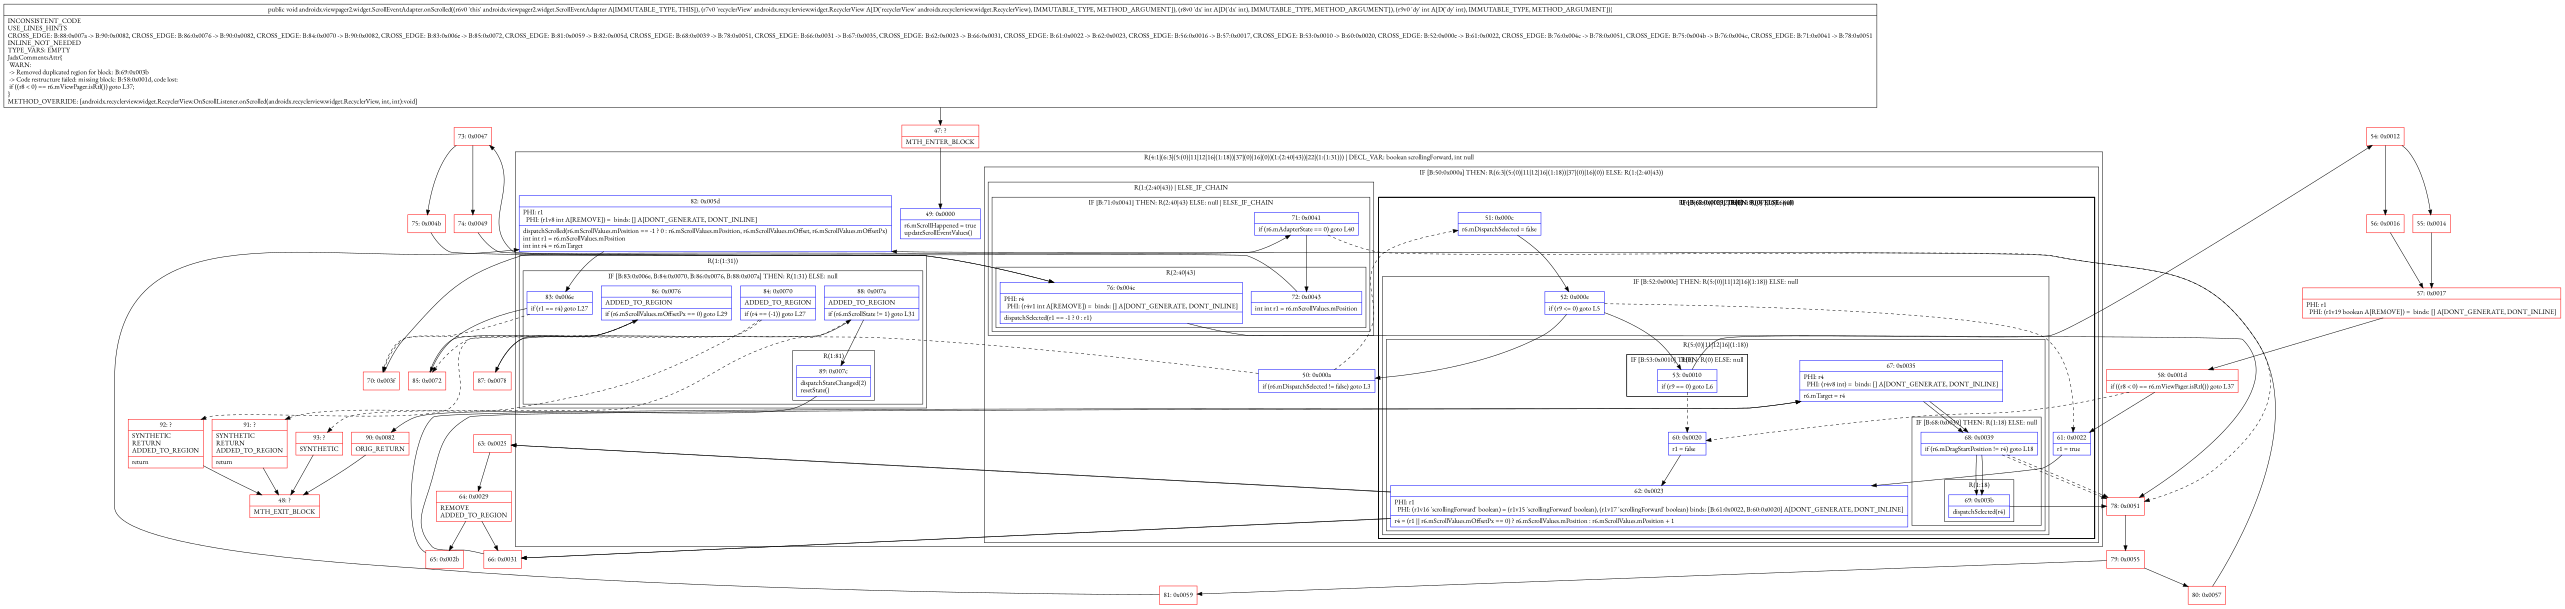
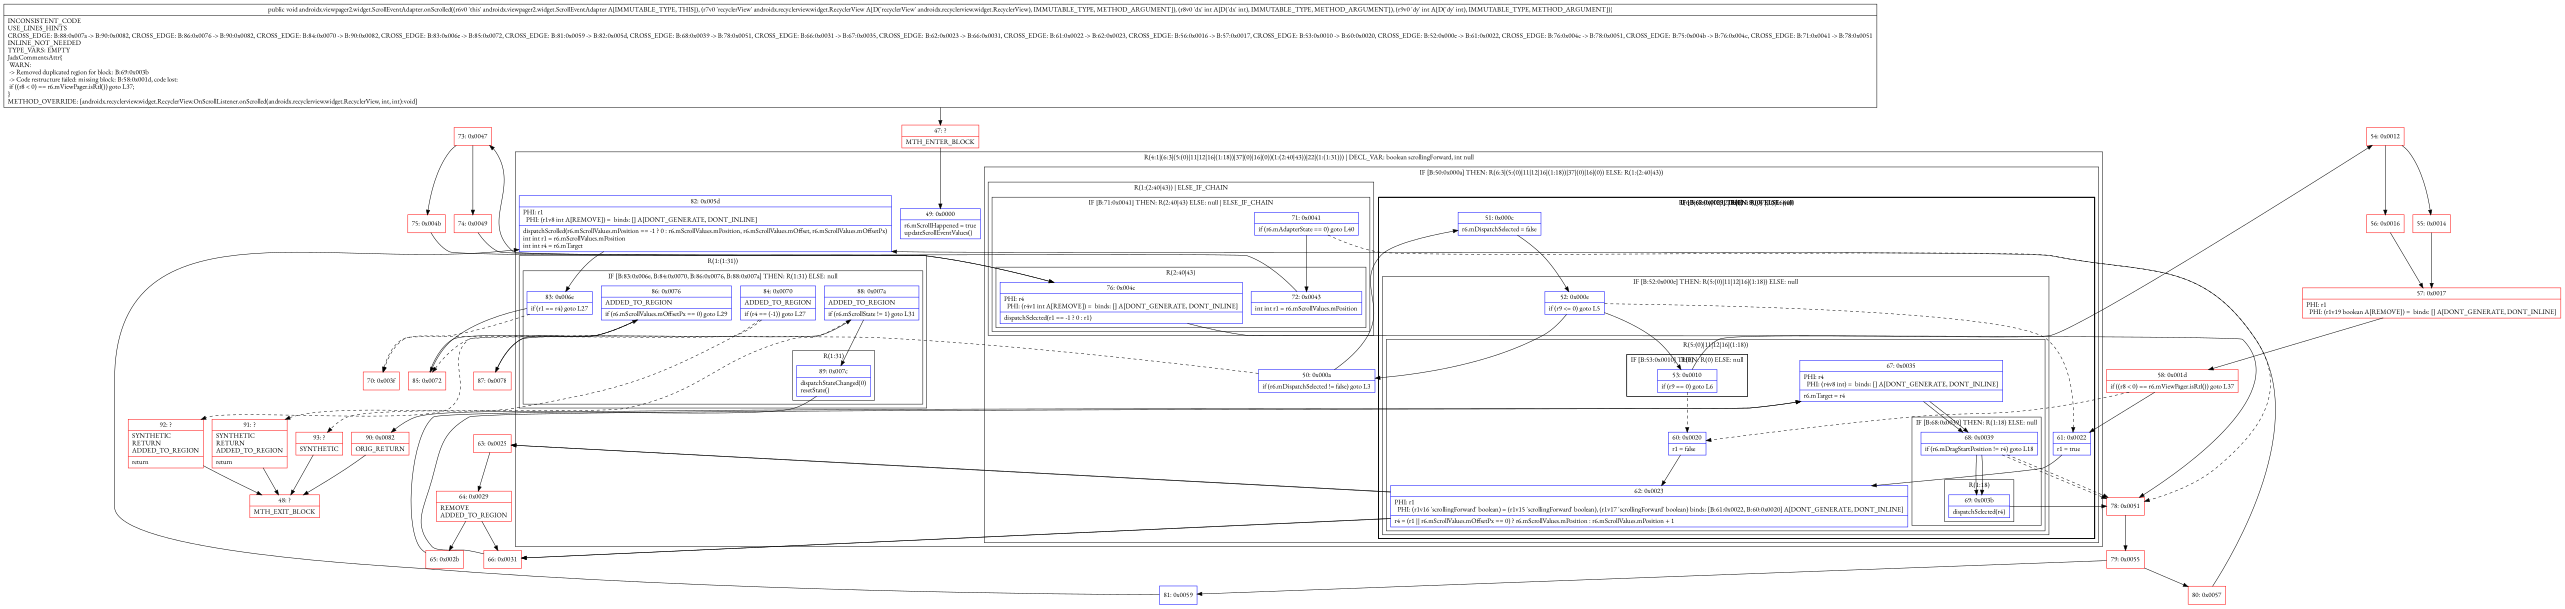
(1393, 248) -> (1393, 248)
(813, 253) -> none
(834, 356) -> (834, 356)
(834, 383) -> (834, 383)
(1178, 595) -> (1178, 595)
